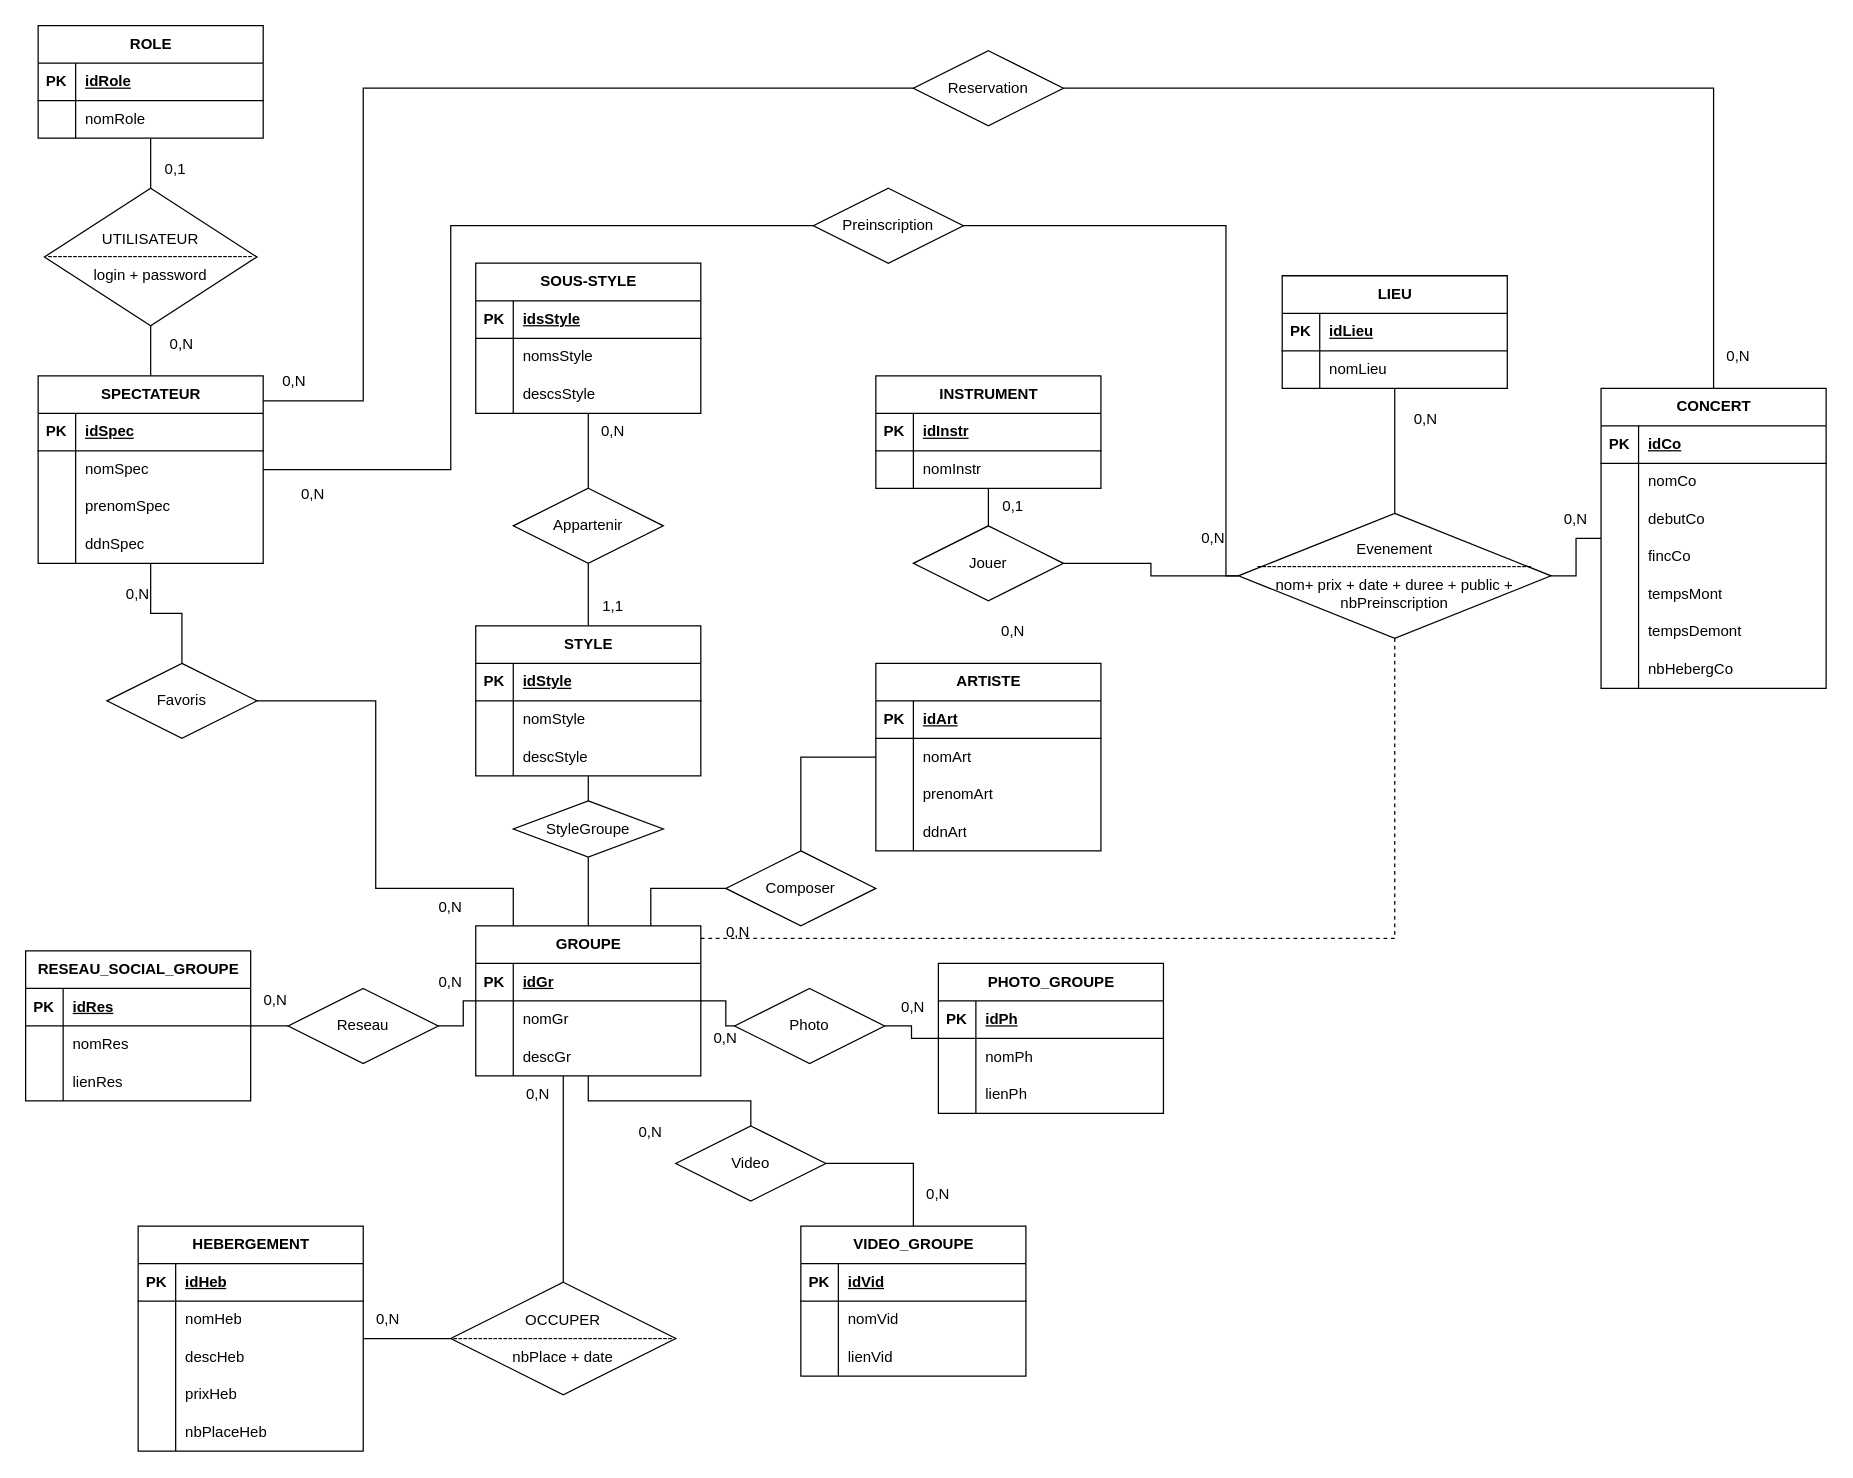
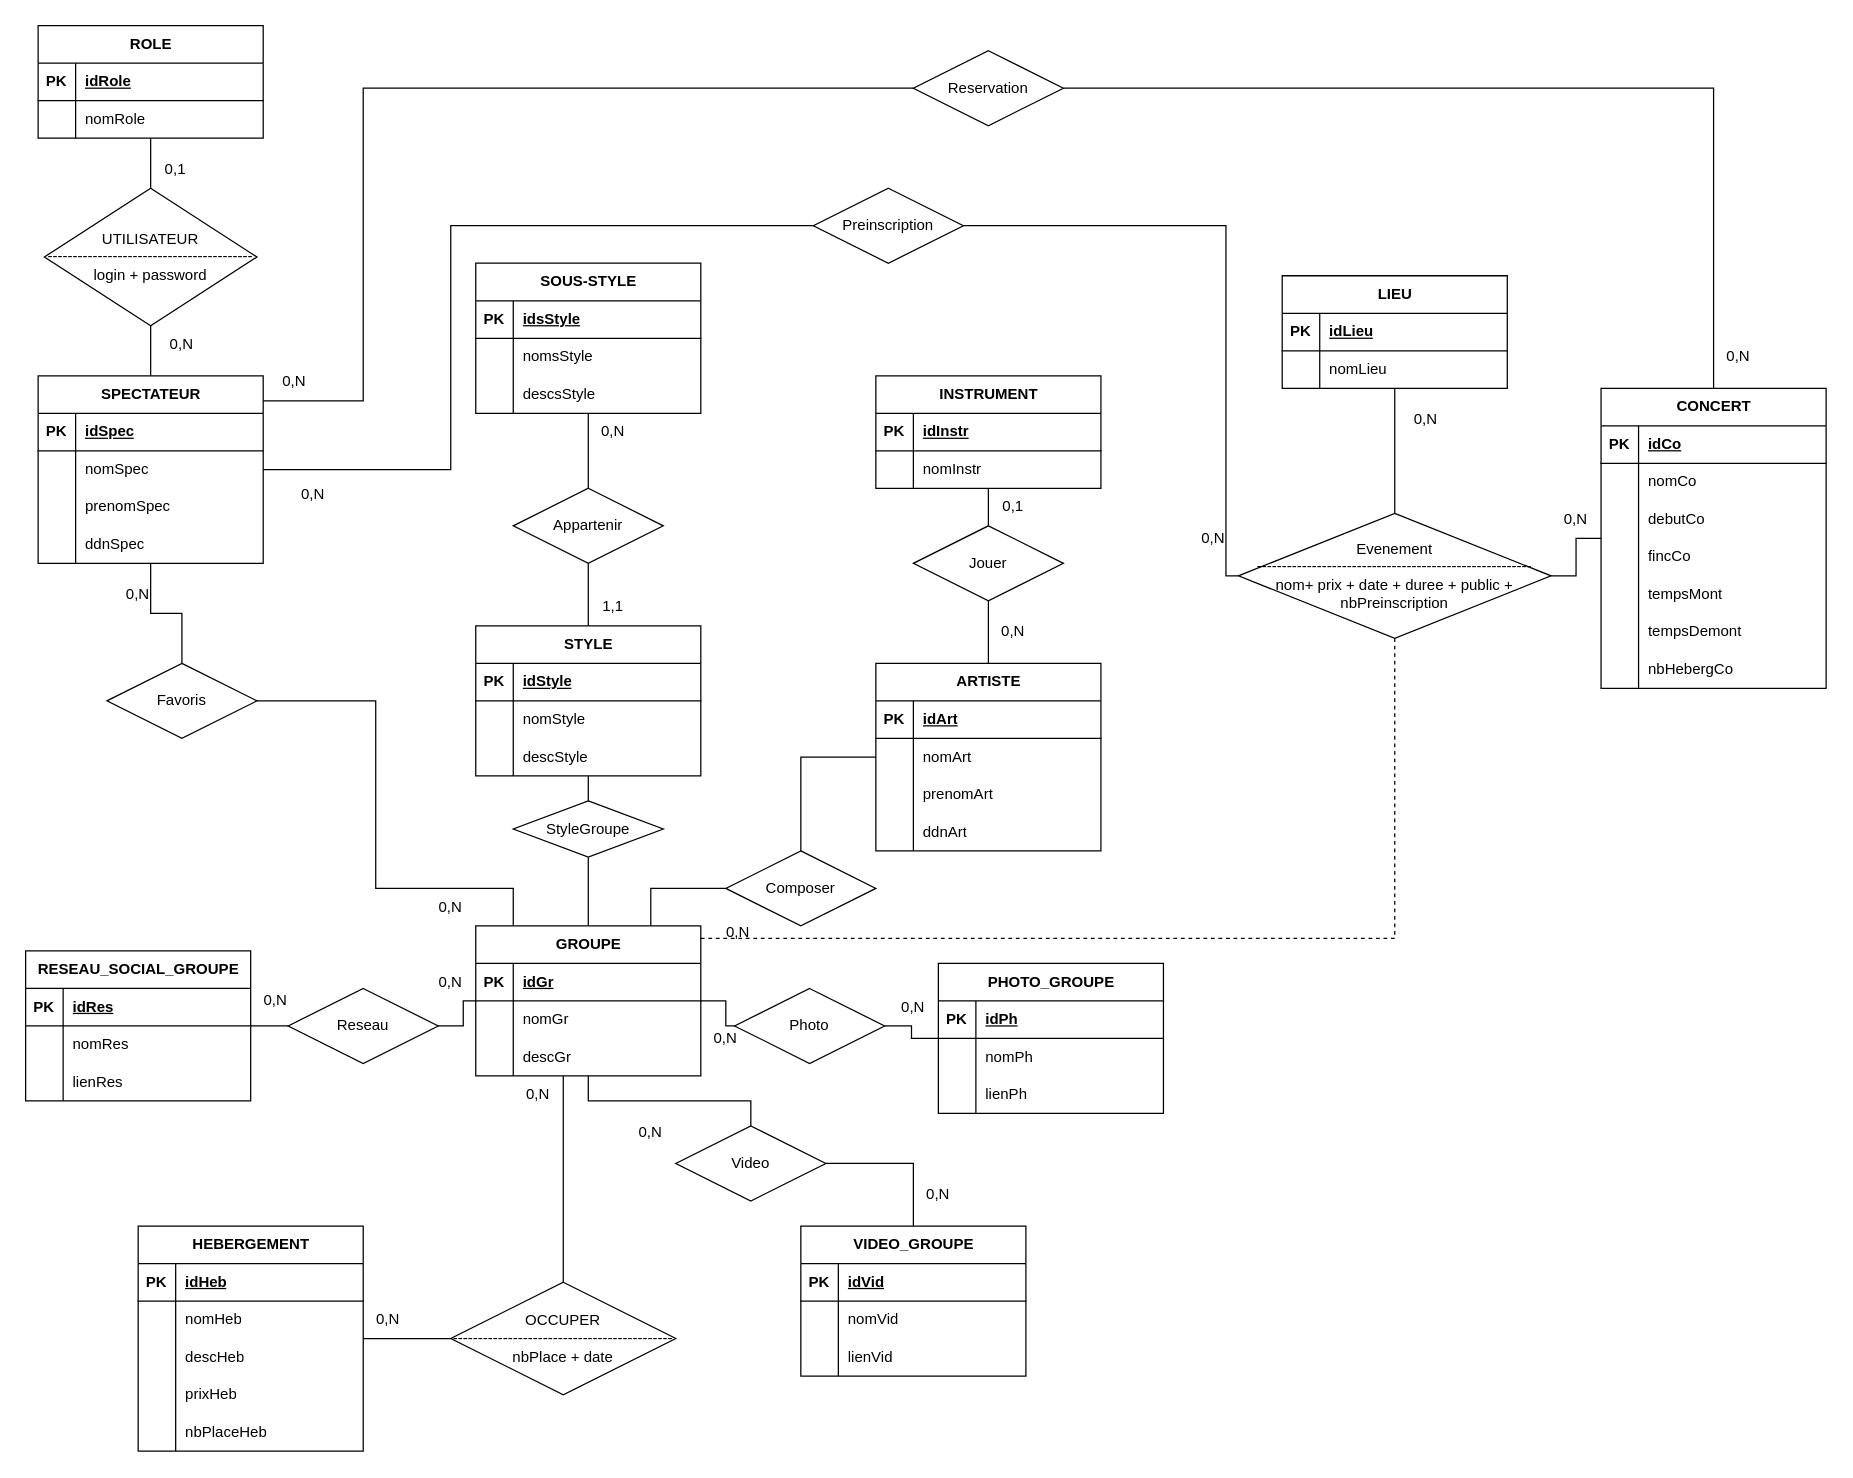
(1150, 563) -> (988, 632)
